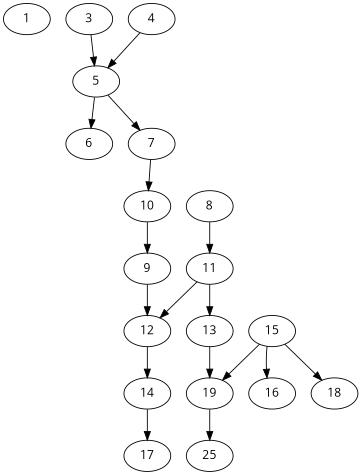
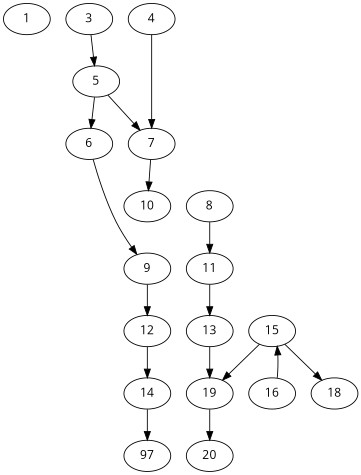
(127, 47) -> (152, 77)
(147, 233) -> (109, 205)
(182, 297) -> none
(266, 358) -> (278, 367)
(147, 456) -> (147, 456)
(210, 456) -> (210, 456)
